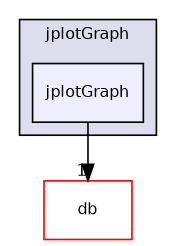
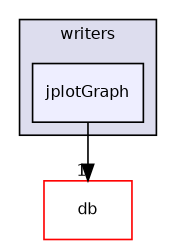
(88, 35) -> (88, 35)
